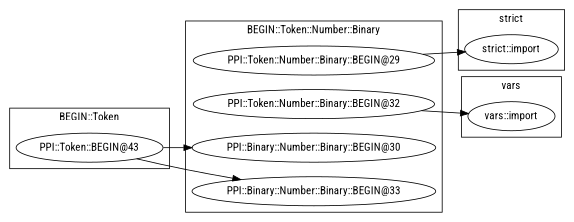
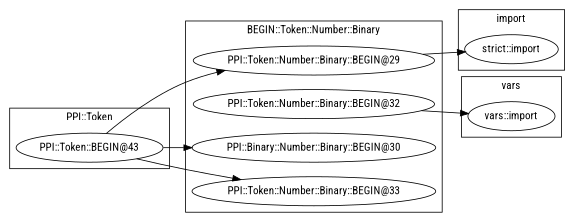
(511, 19) -> (511, 19)
none -> (158, 96)
(90, 117) -> (90, 117)
(314, 191) -> (314, 191)
